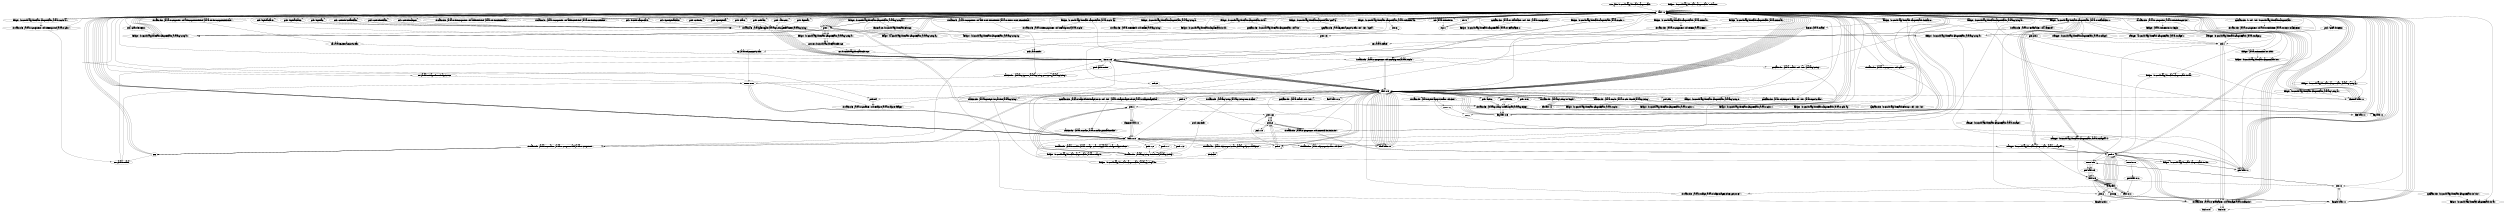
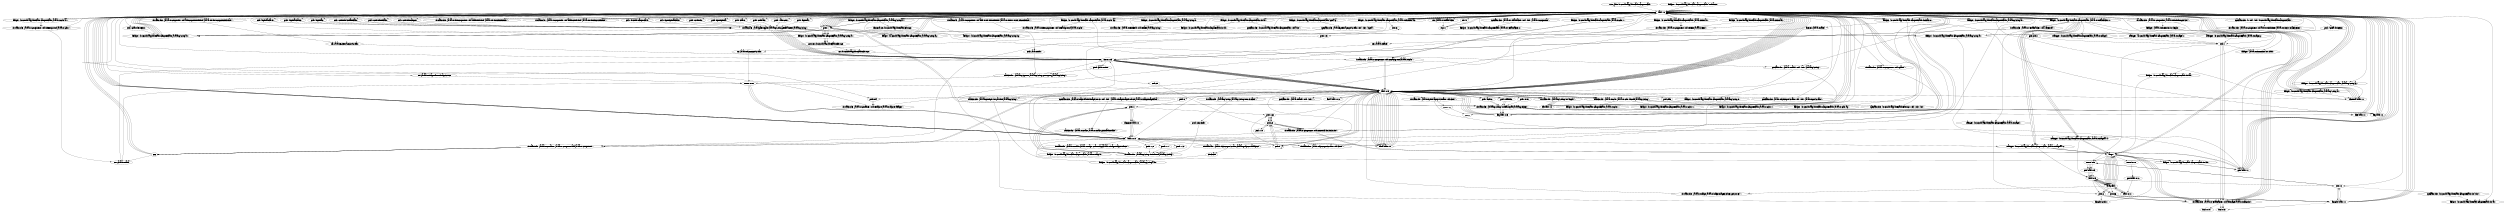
(1443, 20) -> (1443, 20)
(2258, 60) -> none
(2111, 155) -> (2111, 155)
